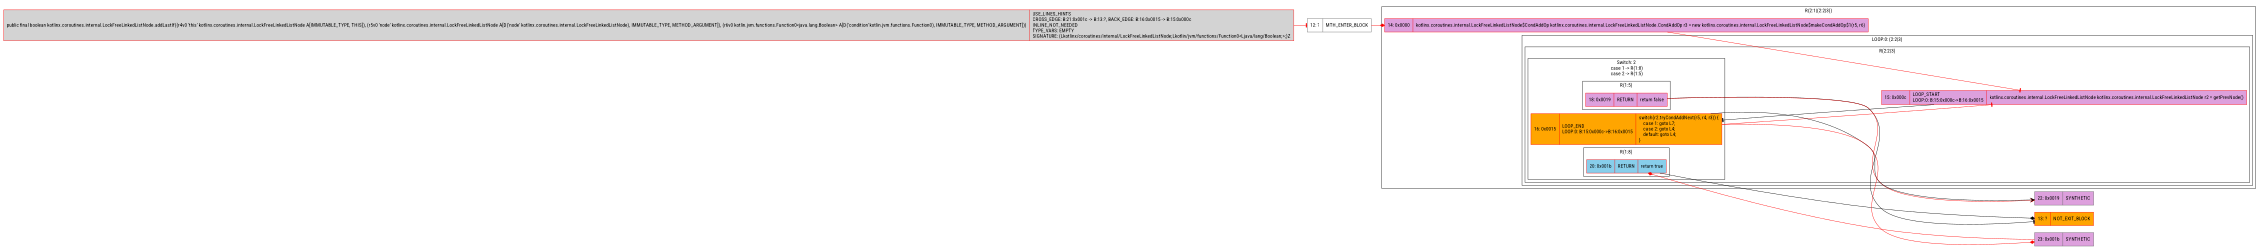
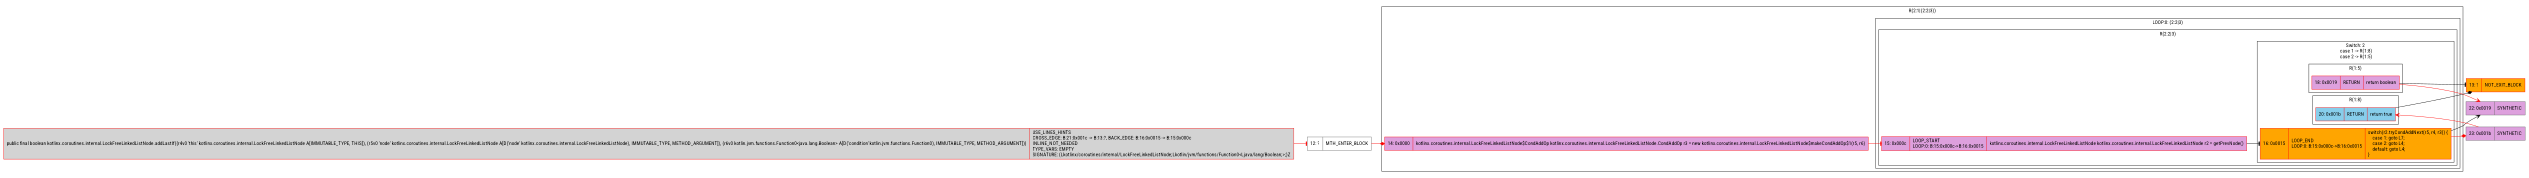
(1652, 100) -> (2381, 82)
(1856, 115) -> none
(1841, 222) -> (2439, 119)
